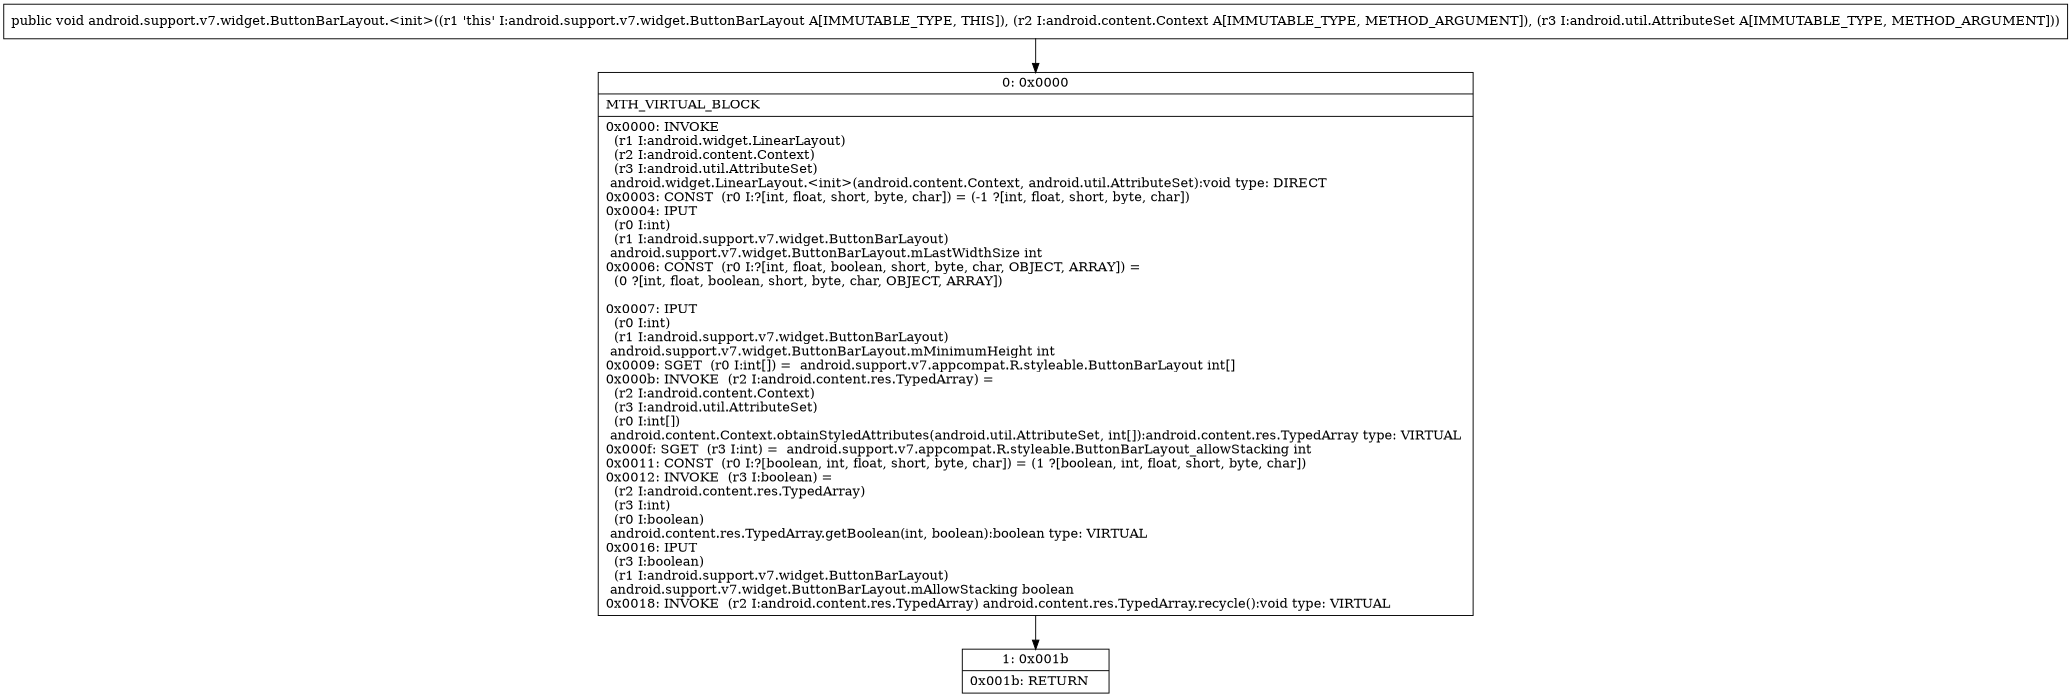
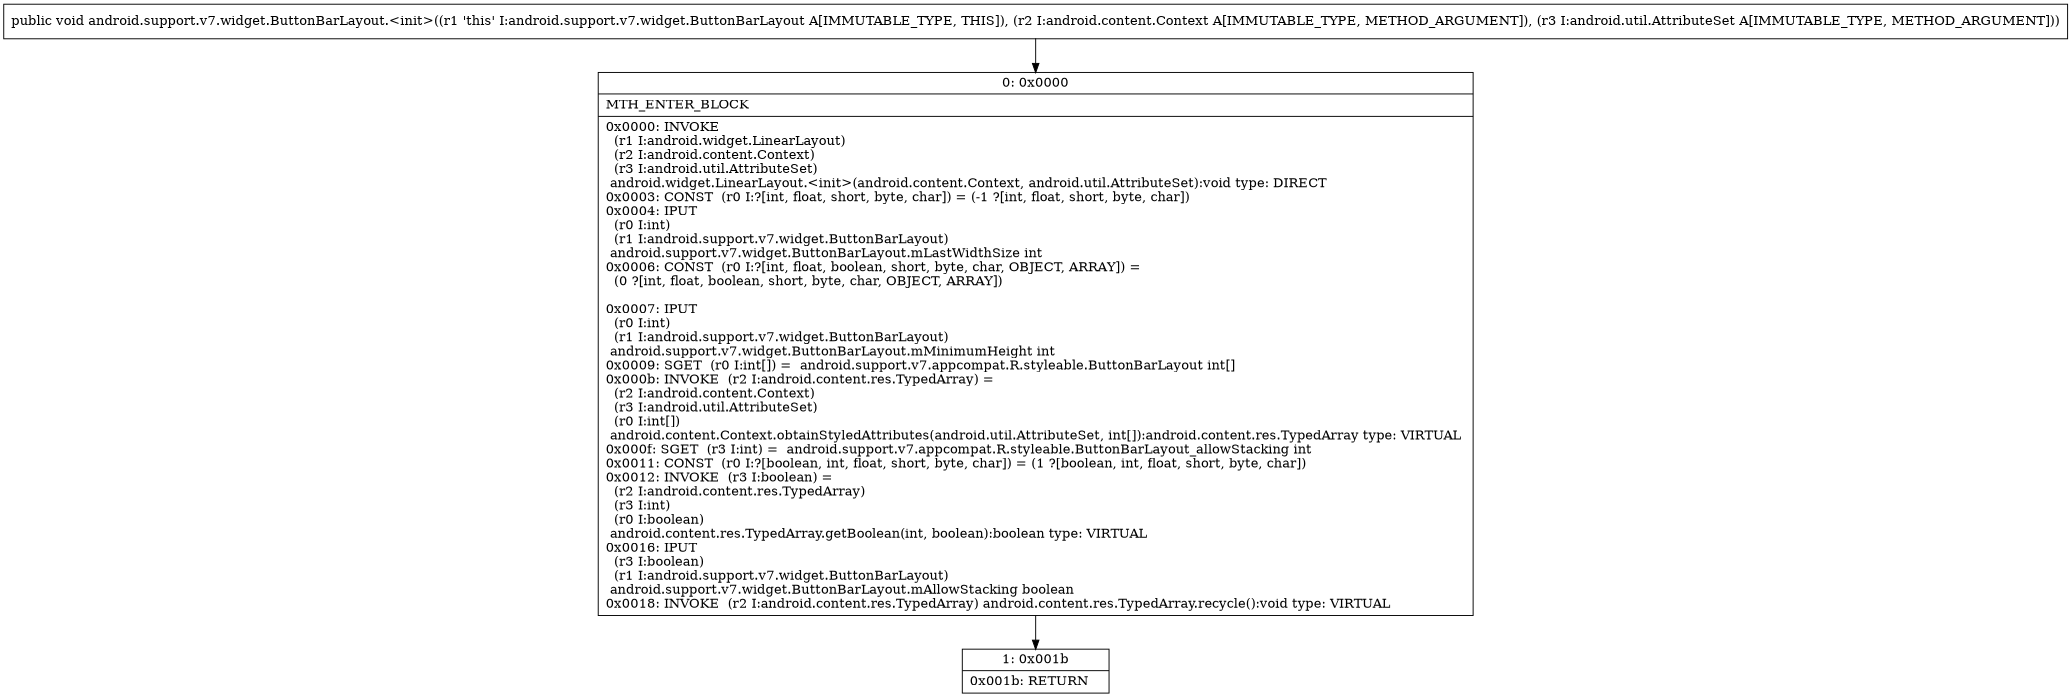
(683, 105) -> (678, 105)
